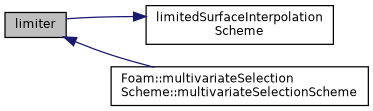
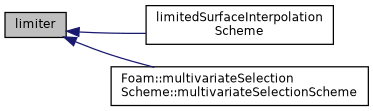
(100, 17) -> (113, 33)
